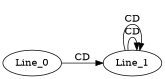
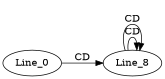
(132, 63) -> (132, 63)
